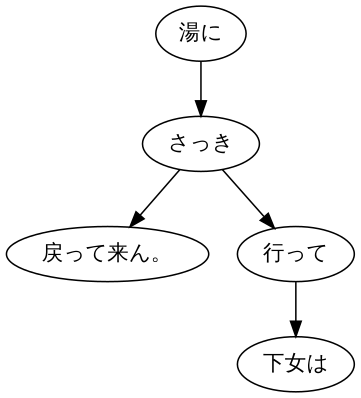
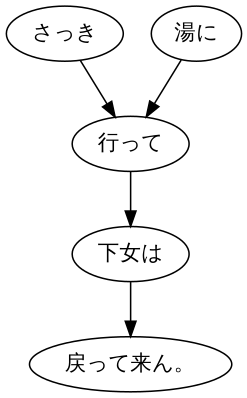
(201, 81) -> (168, 82)
(160, 192) -> (131, 302)
